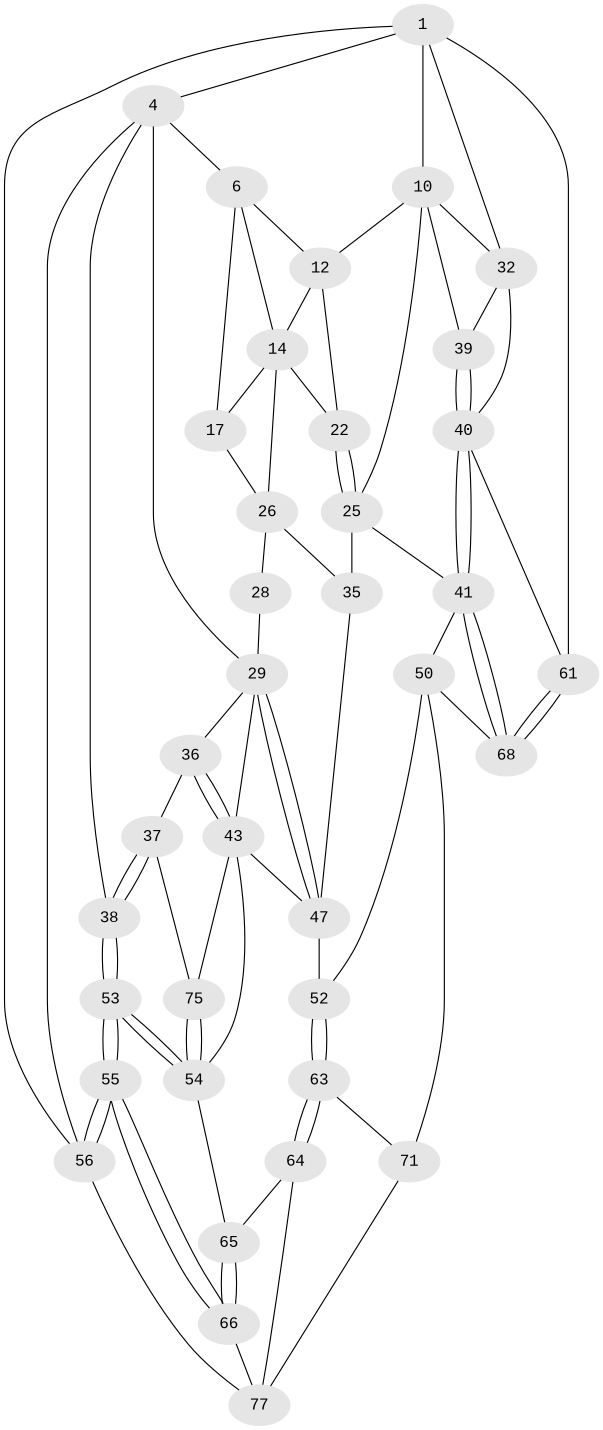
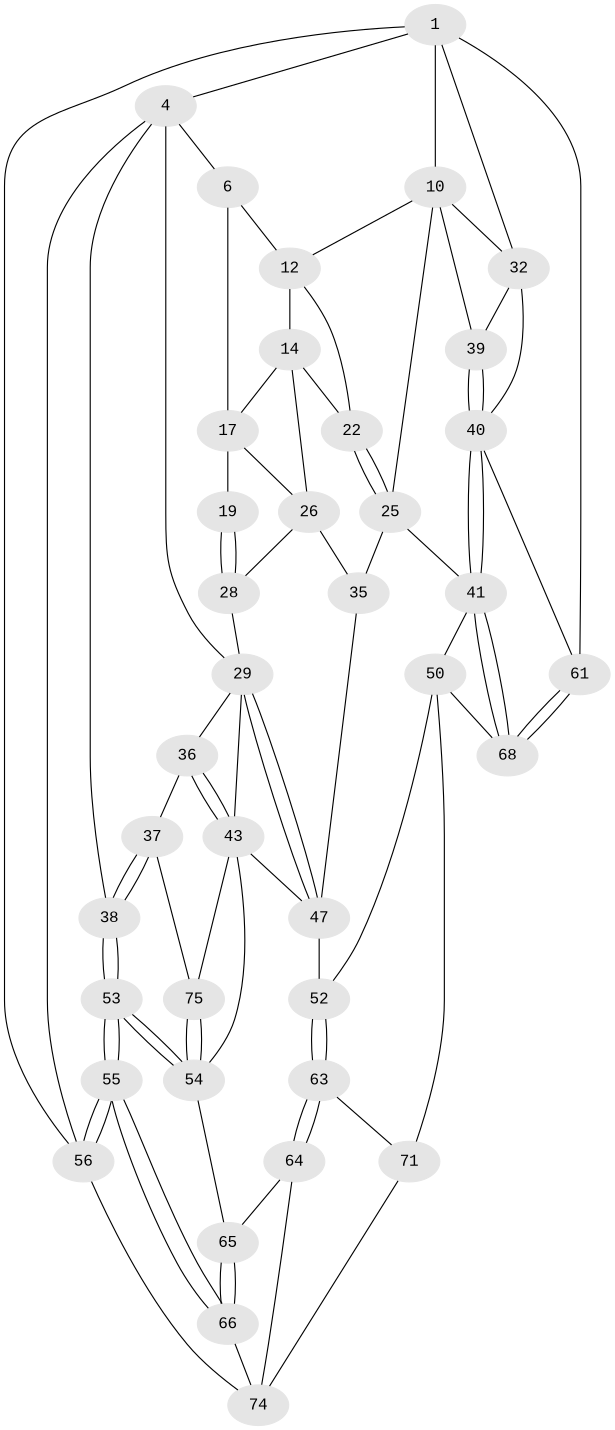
(257, 268) -> none
none -> (228, 512)
(259, 1405) -> (258, 1405)
